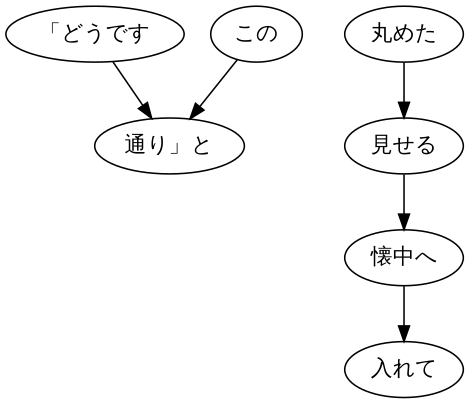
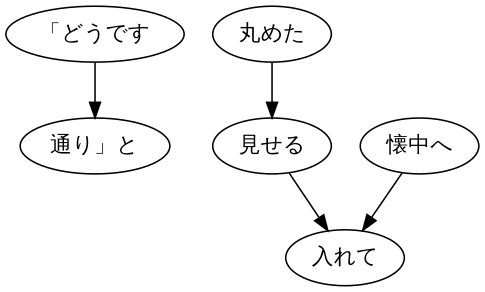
(257, 34) -> none
(404, 194) -> (304, 195)
